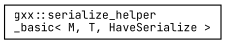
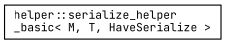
(113, 22) -> (113, 22)
